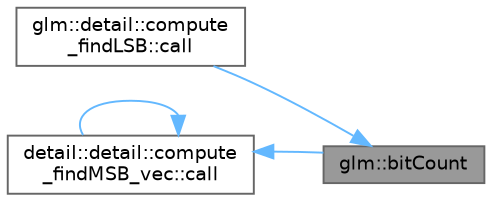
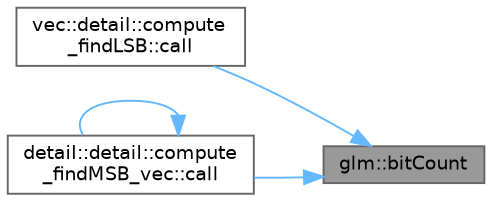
(131, 37) -> (131, 37)
(298, 152) -> (279, 178)
